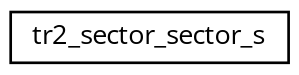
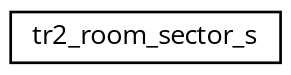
(150, 37) -> (146, 37)
